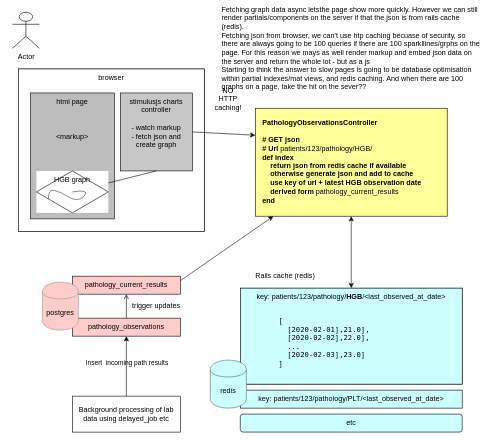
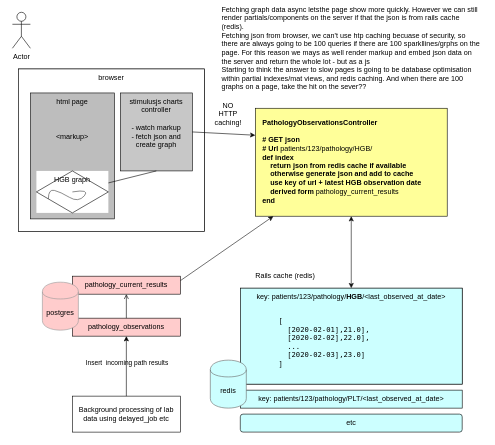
(26, 30) -> (21, 30)
(228, 99) -> (228, 114)
(156, 306) -> none
